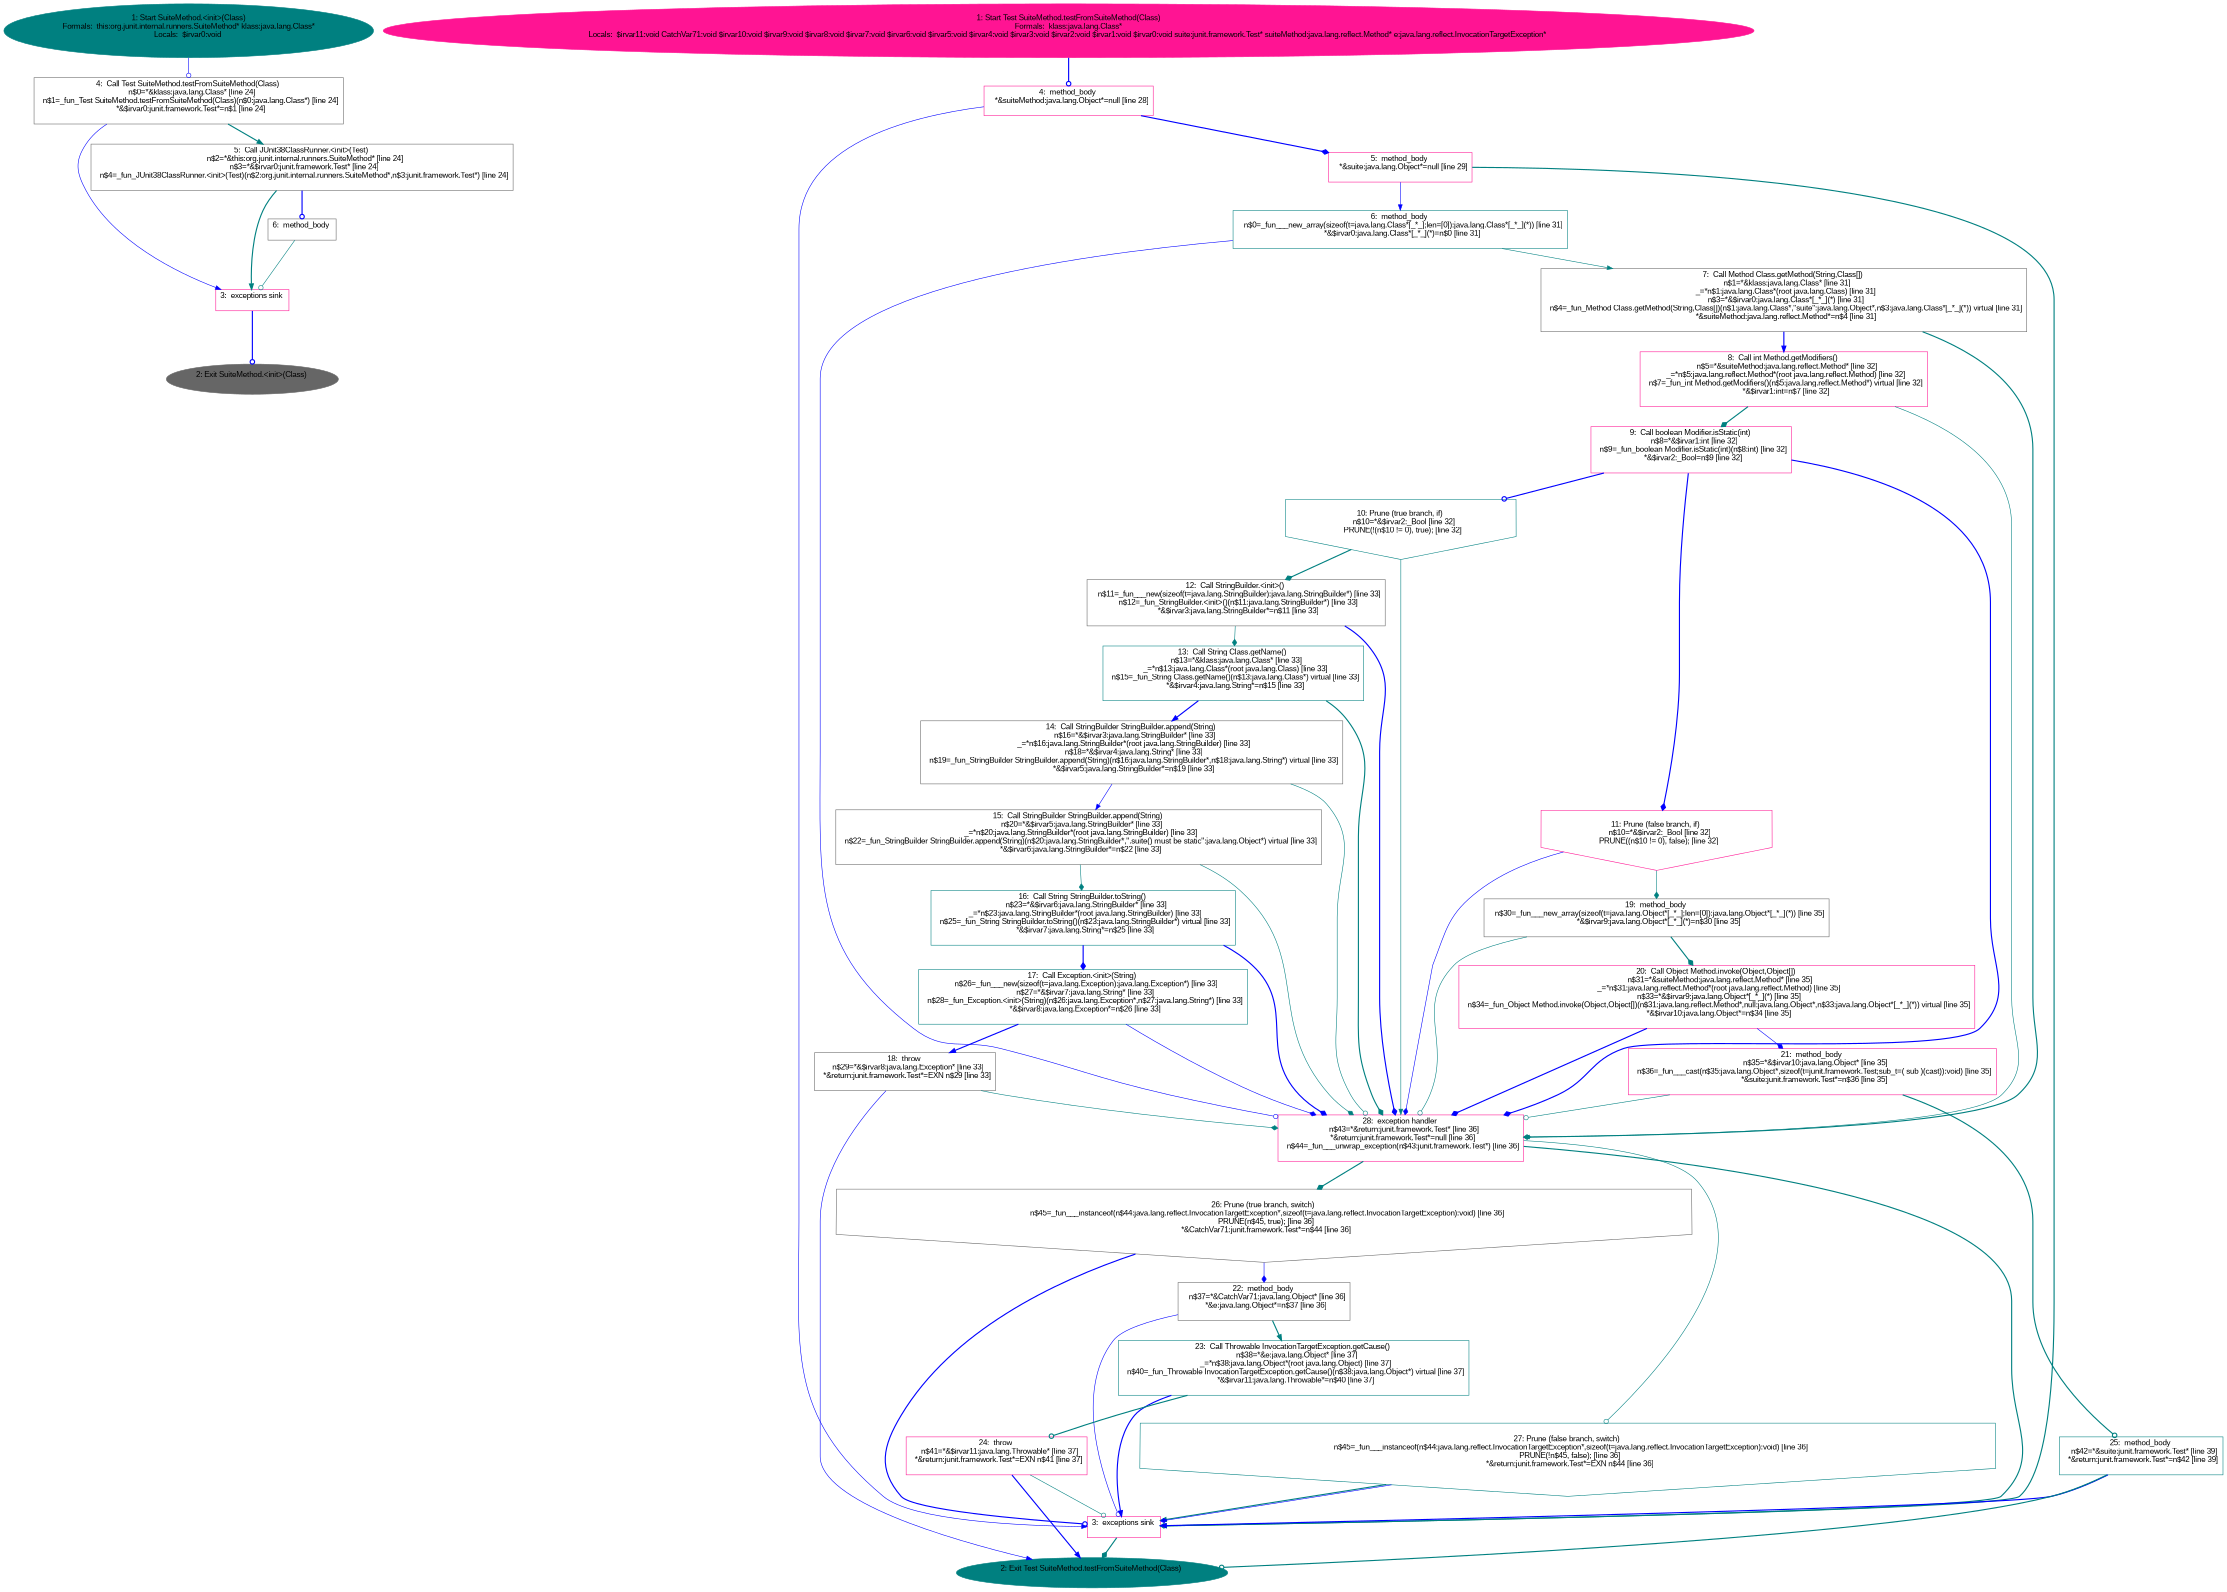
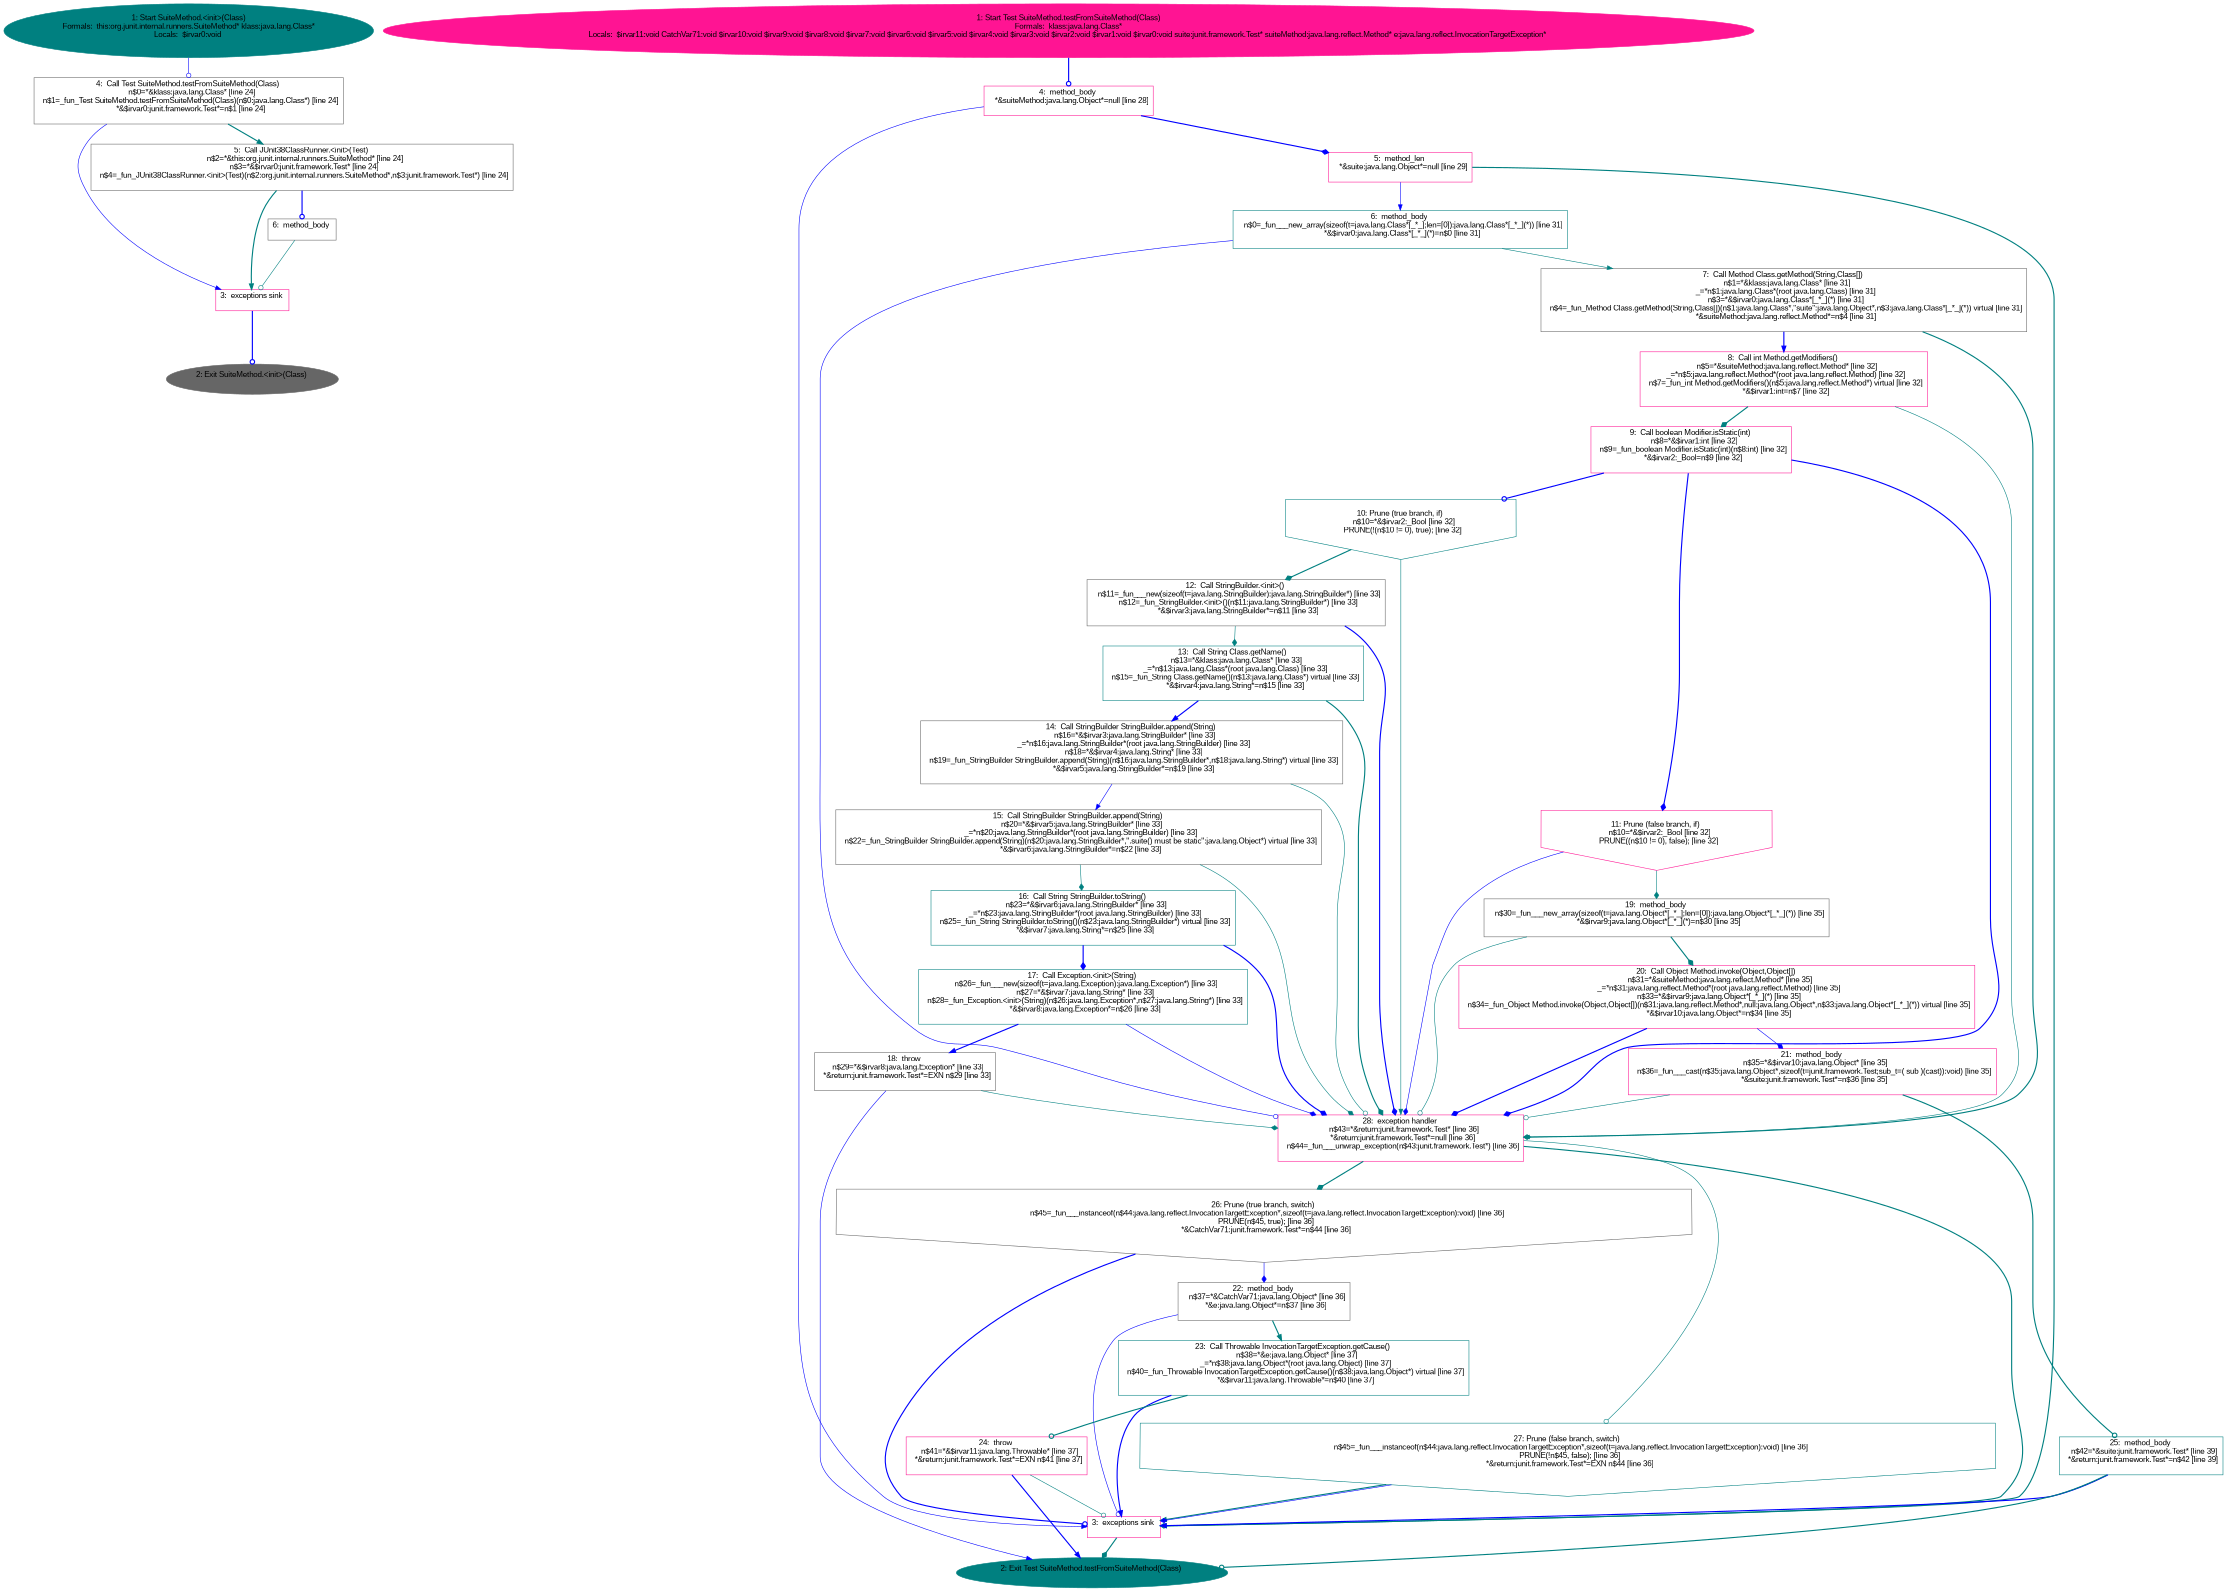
(1400, 167) -> (1400, 167)
